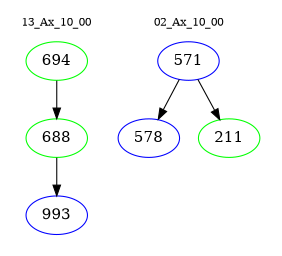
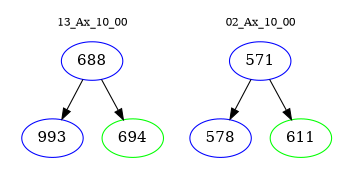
(57, 94) -> (110, 95)
(57, 138) -> (92, 61)
(229, 138) -> (301, 138)
